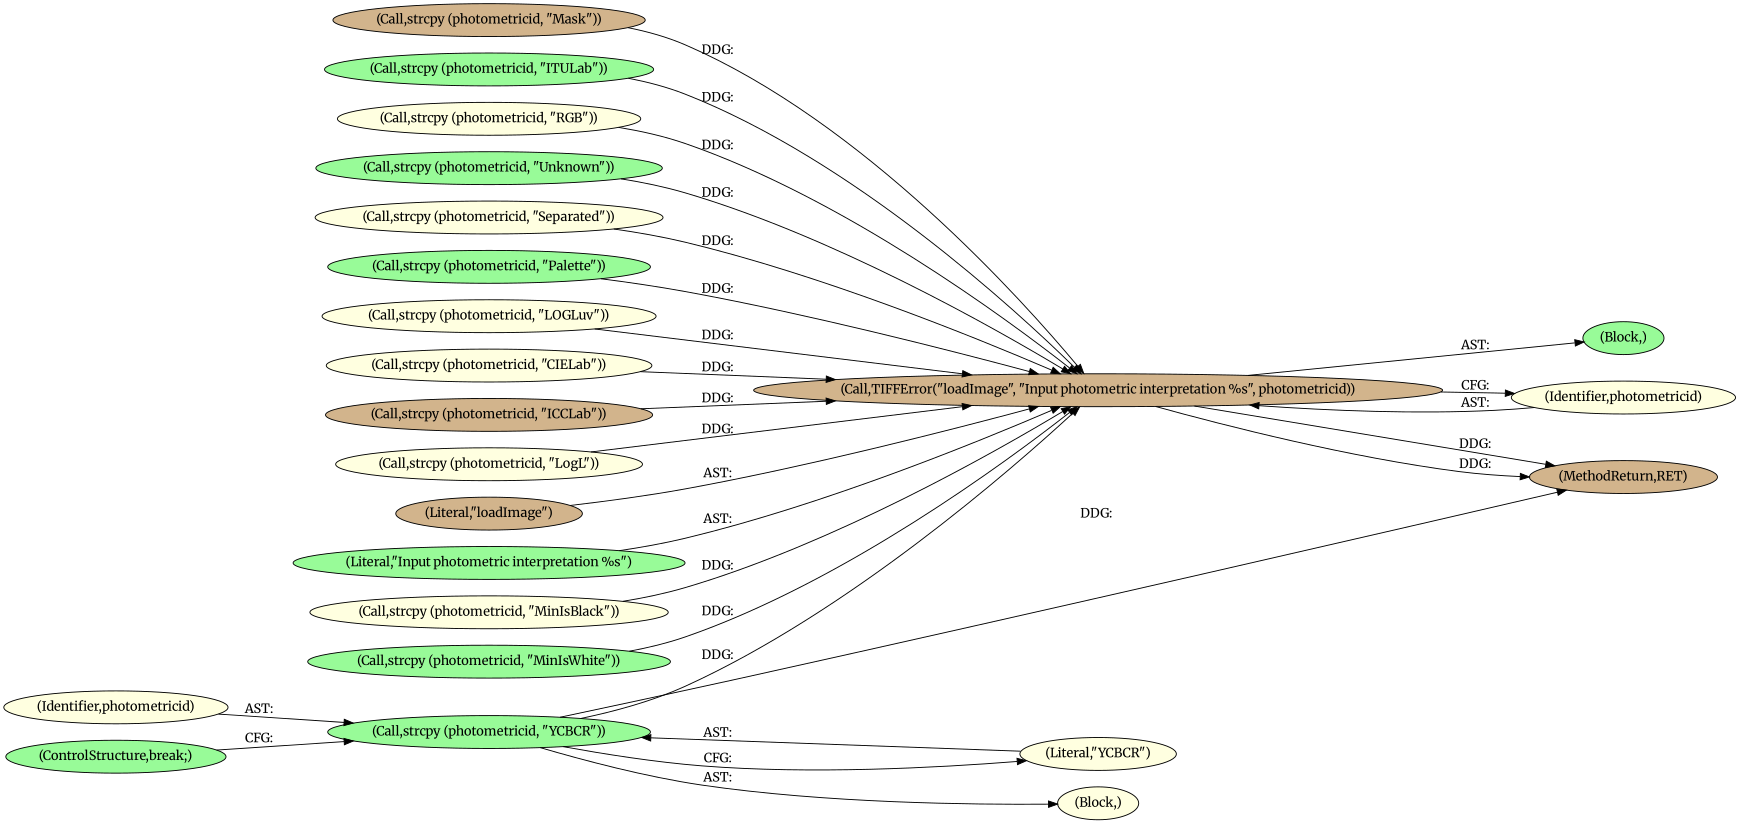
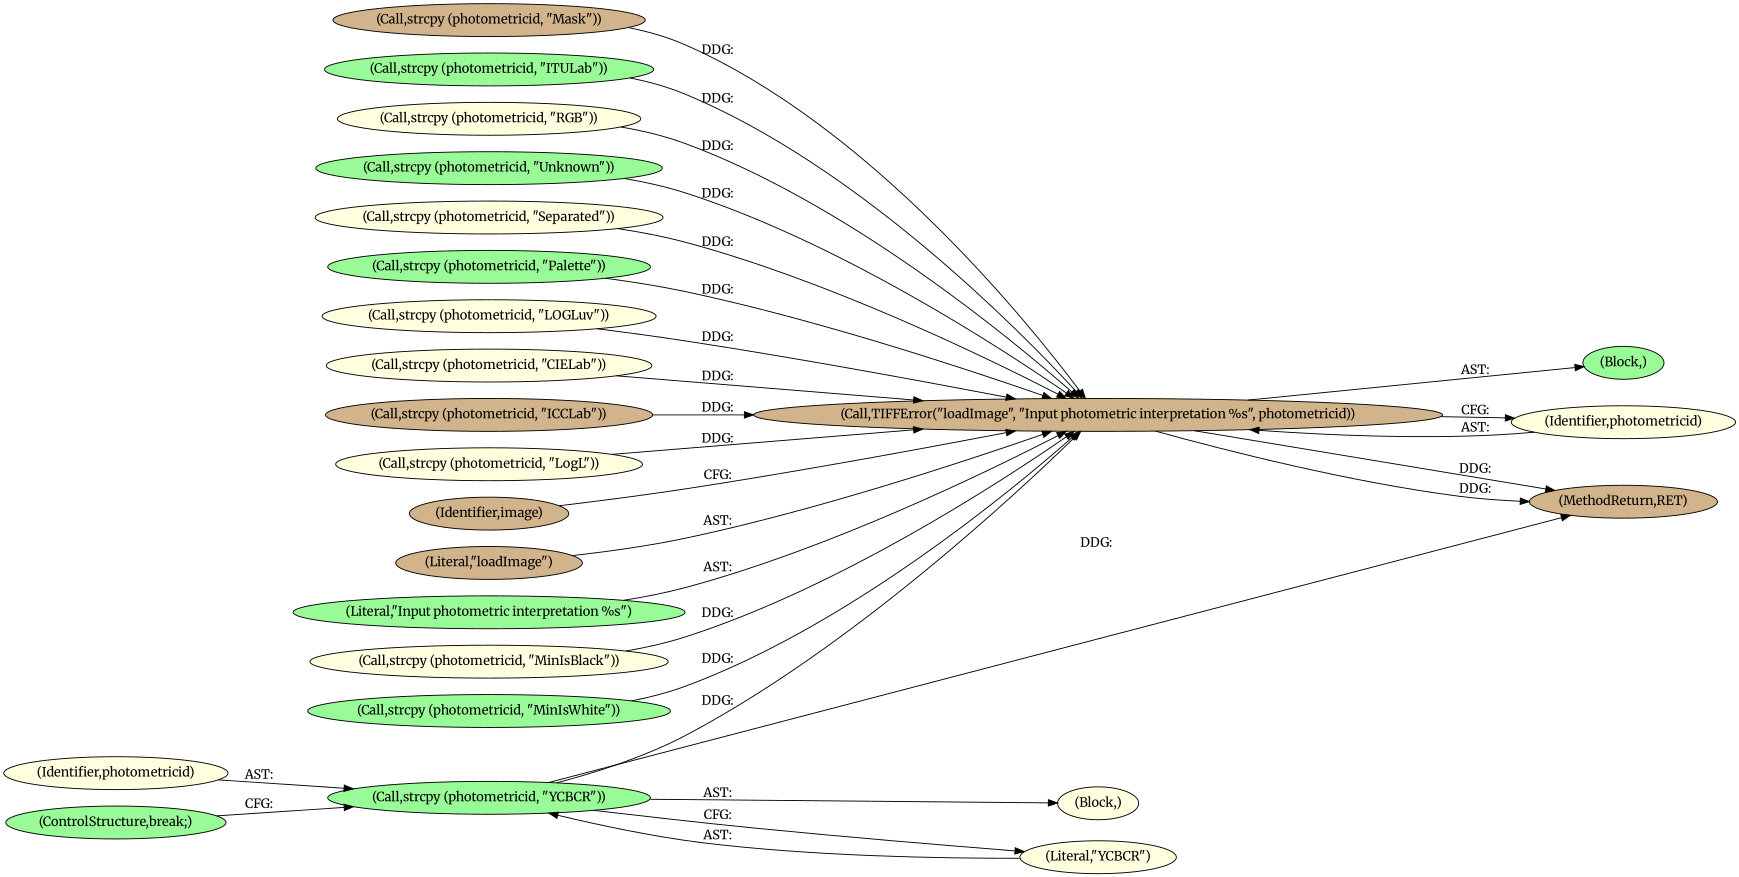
none -> (489, 514)
